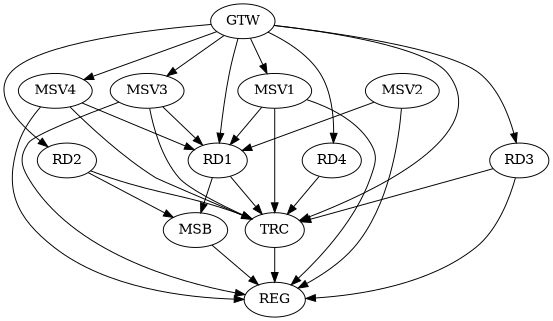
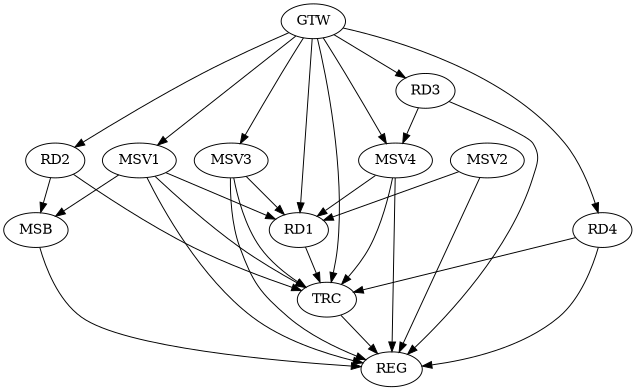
(208, 191) -> (90, 194)
(402, 194) -> (413, 121)
none -> (536, 333)
